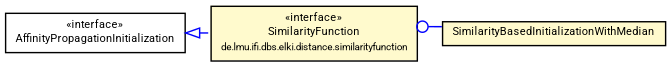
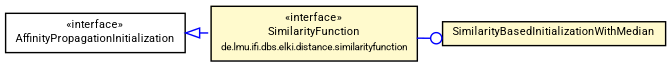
(435, 27) -> (424, 38)
